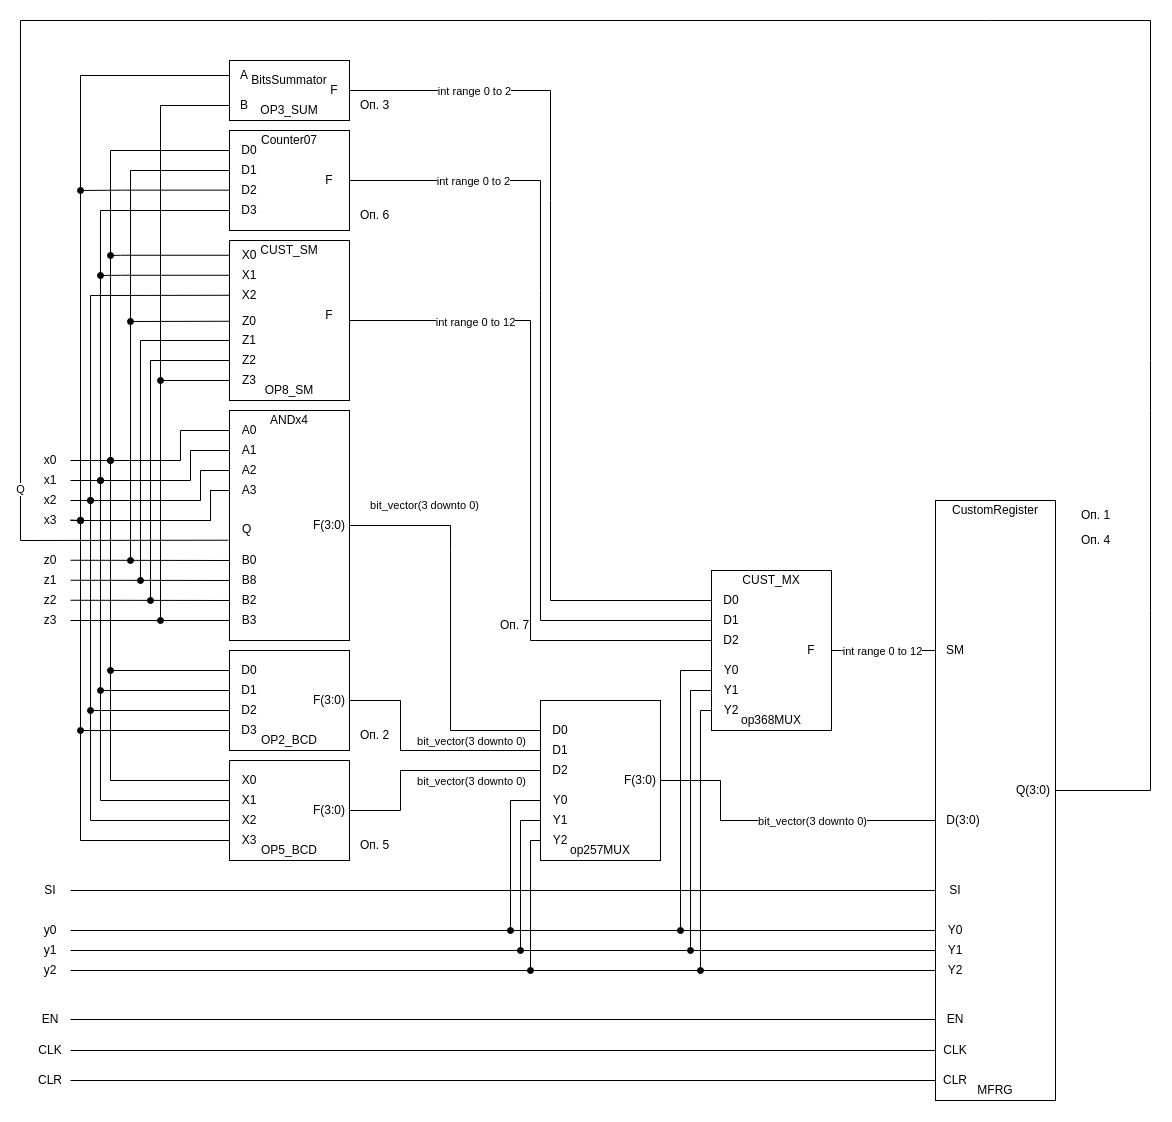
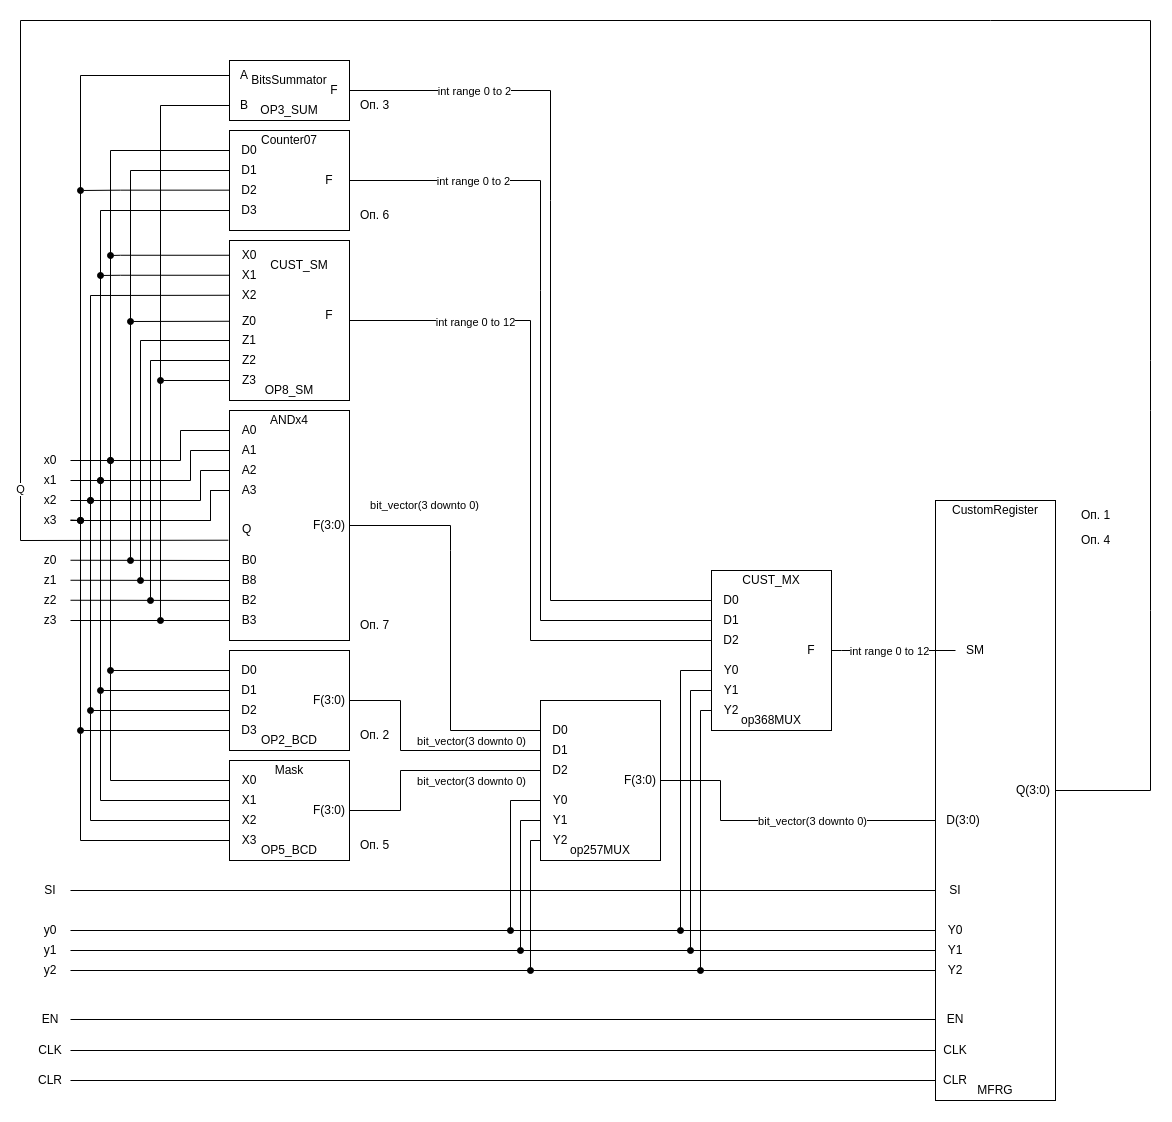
(290, 251) -> (300, 266)
(515, 626) -> (375, 626)
(956, 651) -> (976, 651)
none -> (290, 771)
